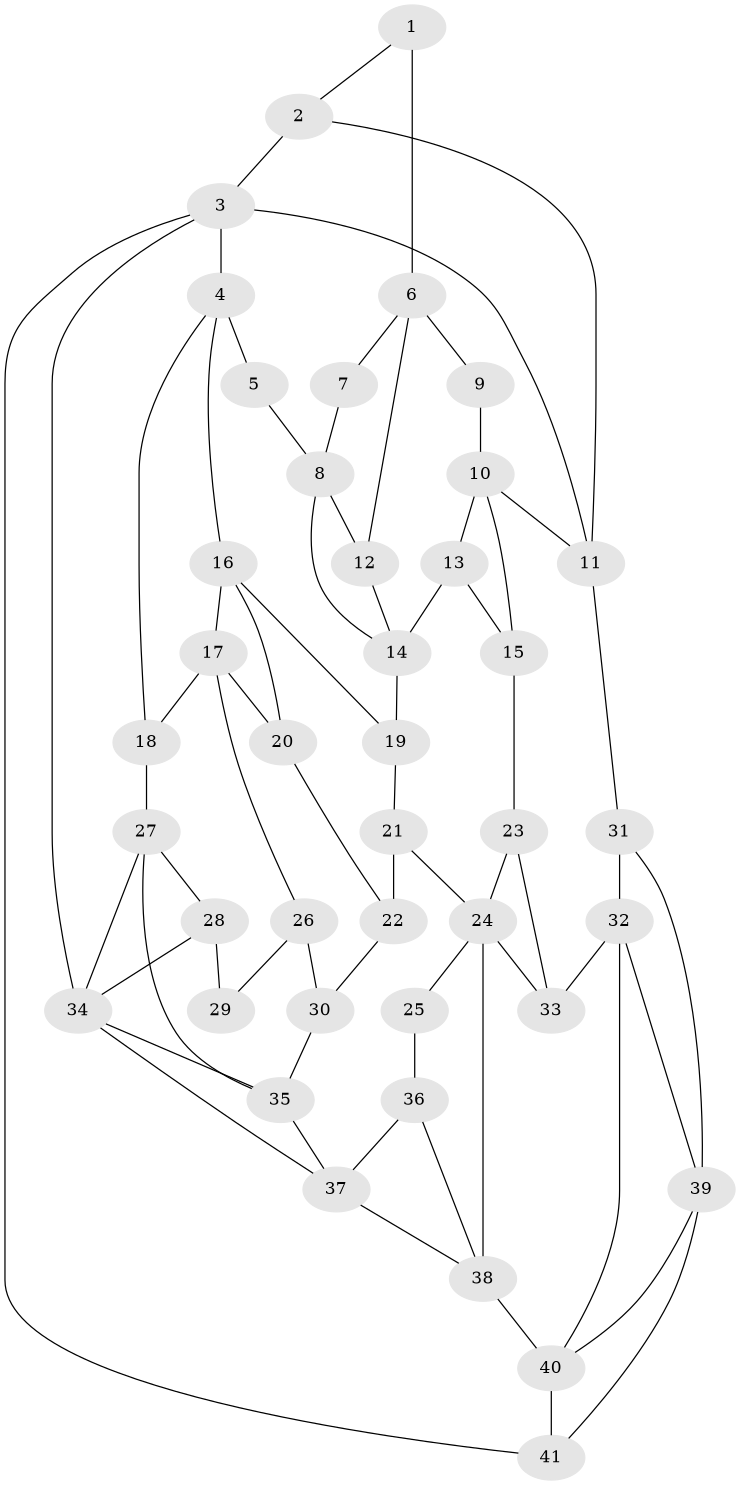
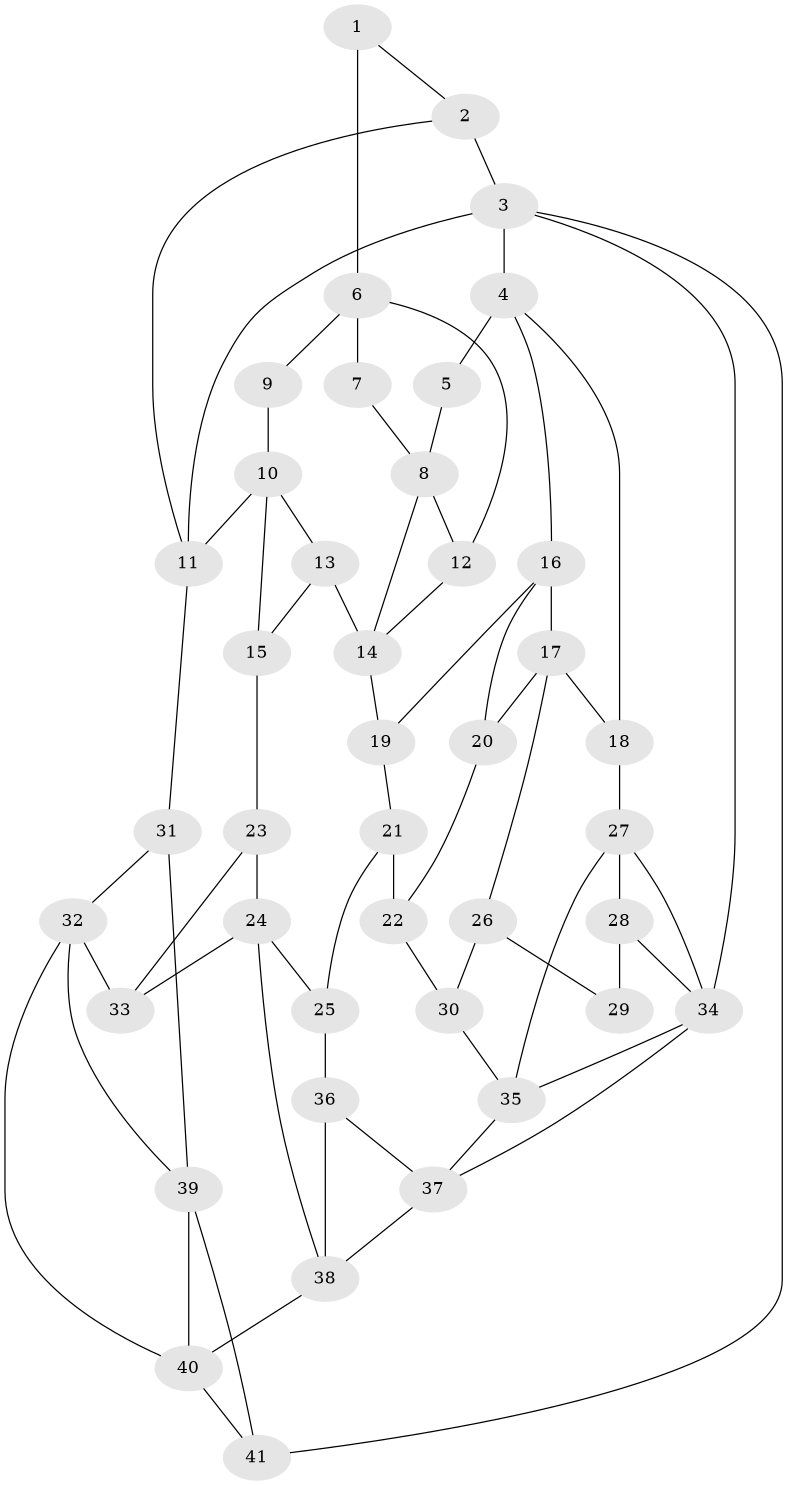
(438, 876) -> (343, 916)
